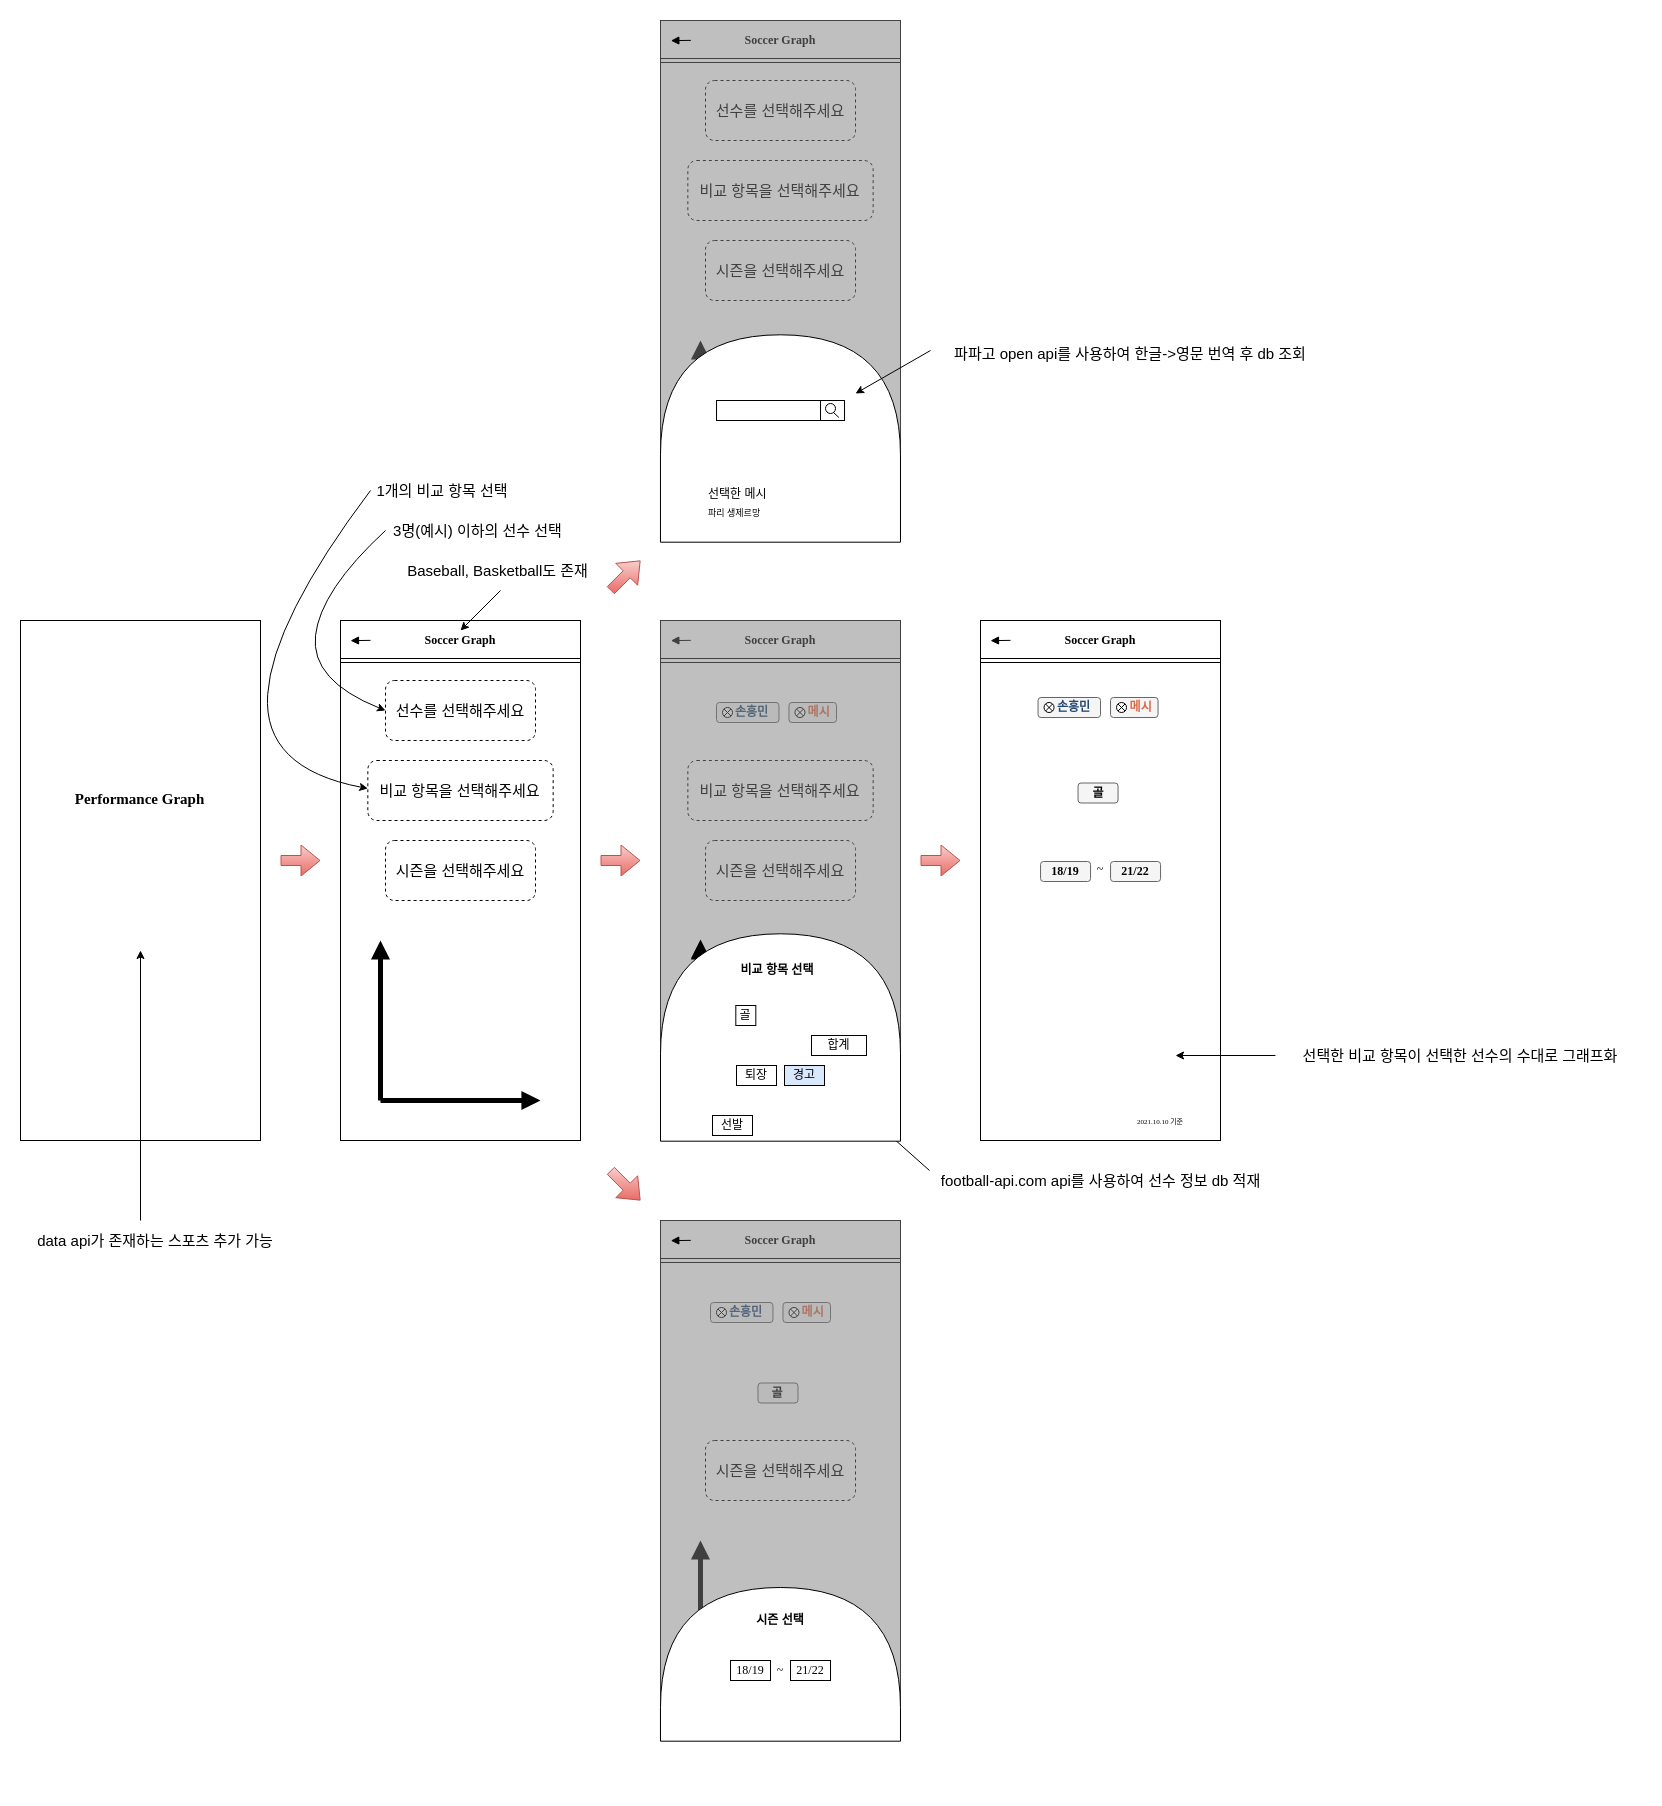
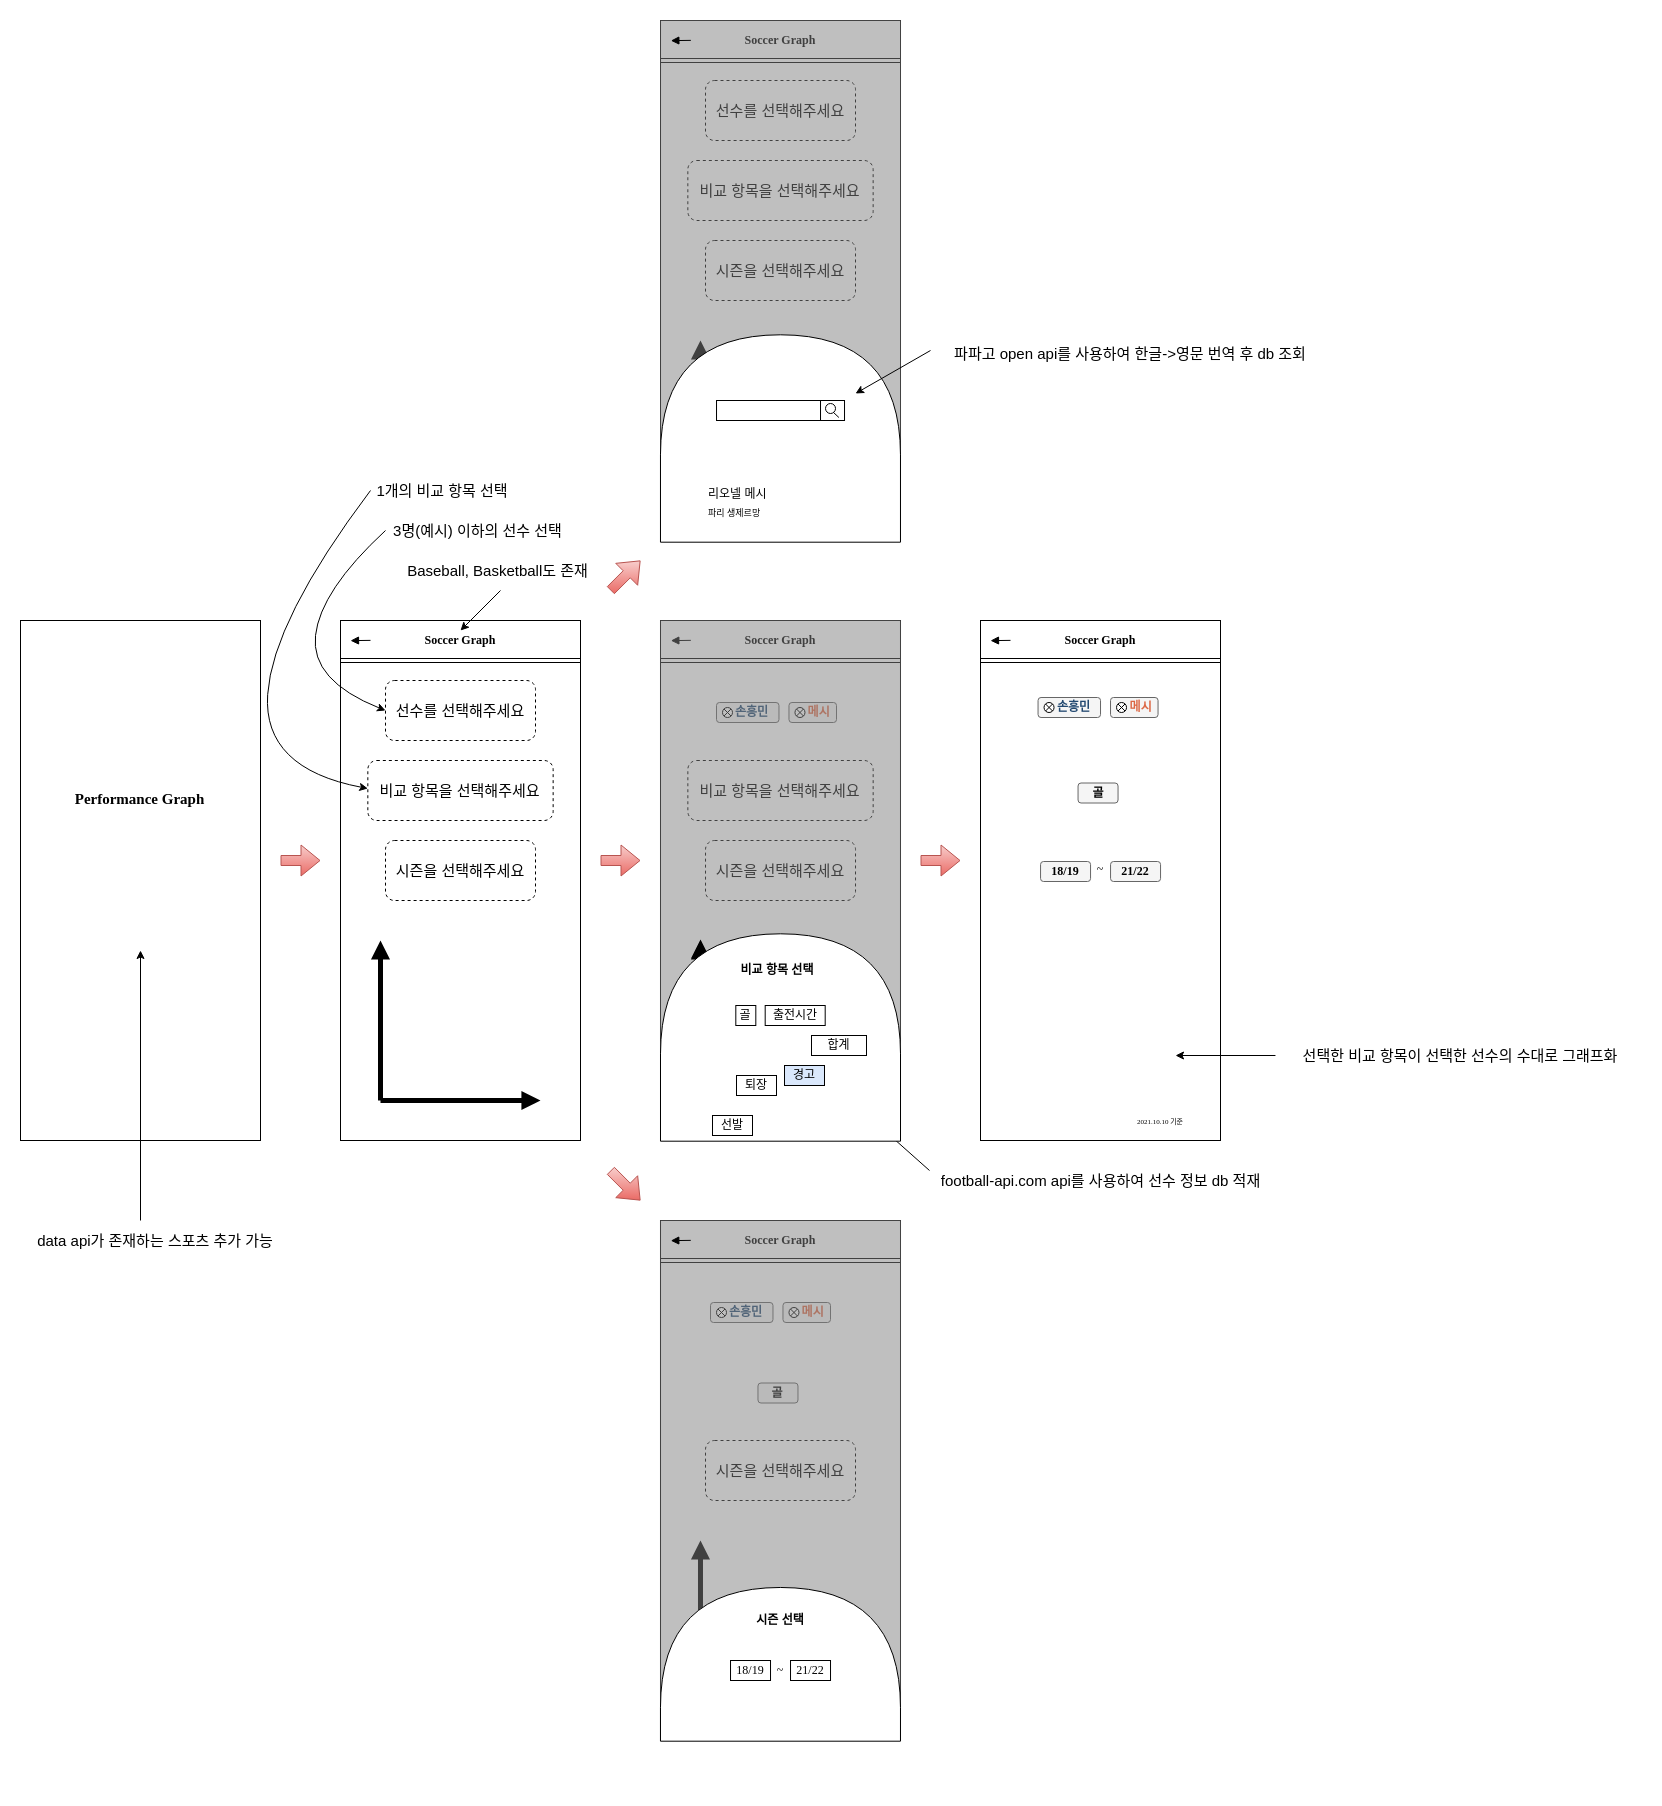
(750, 502) -> (750, 502)
none -> (795, 1016)
(757, 1076) -> (757, 1086)
